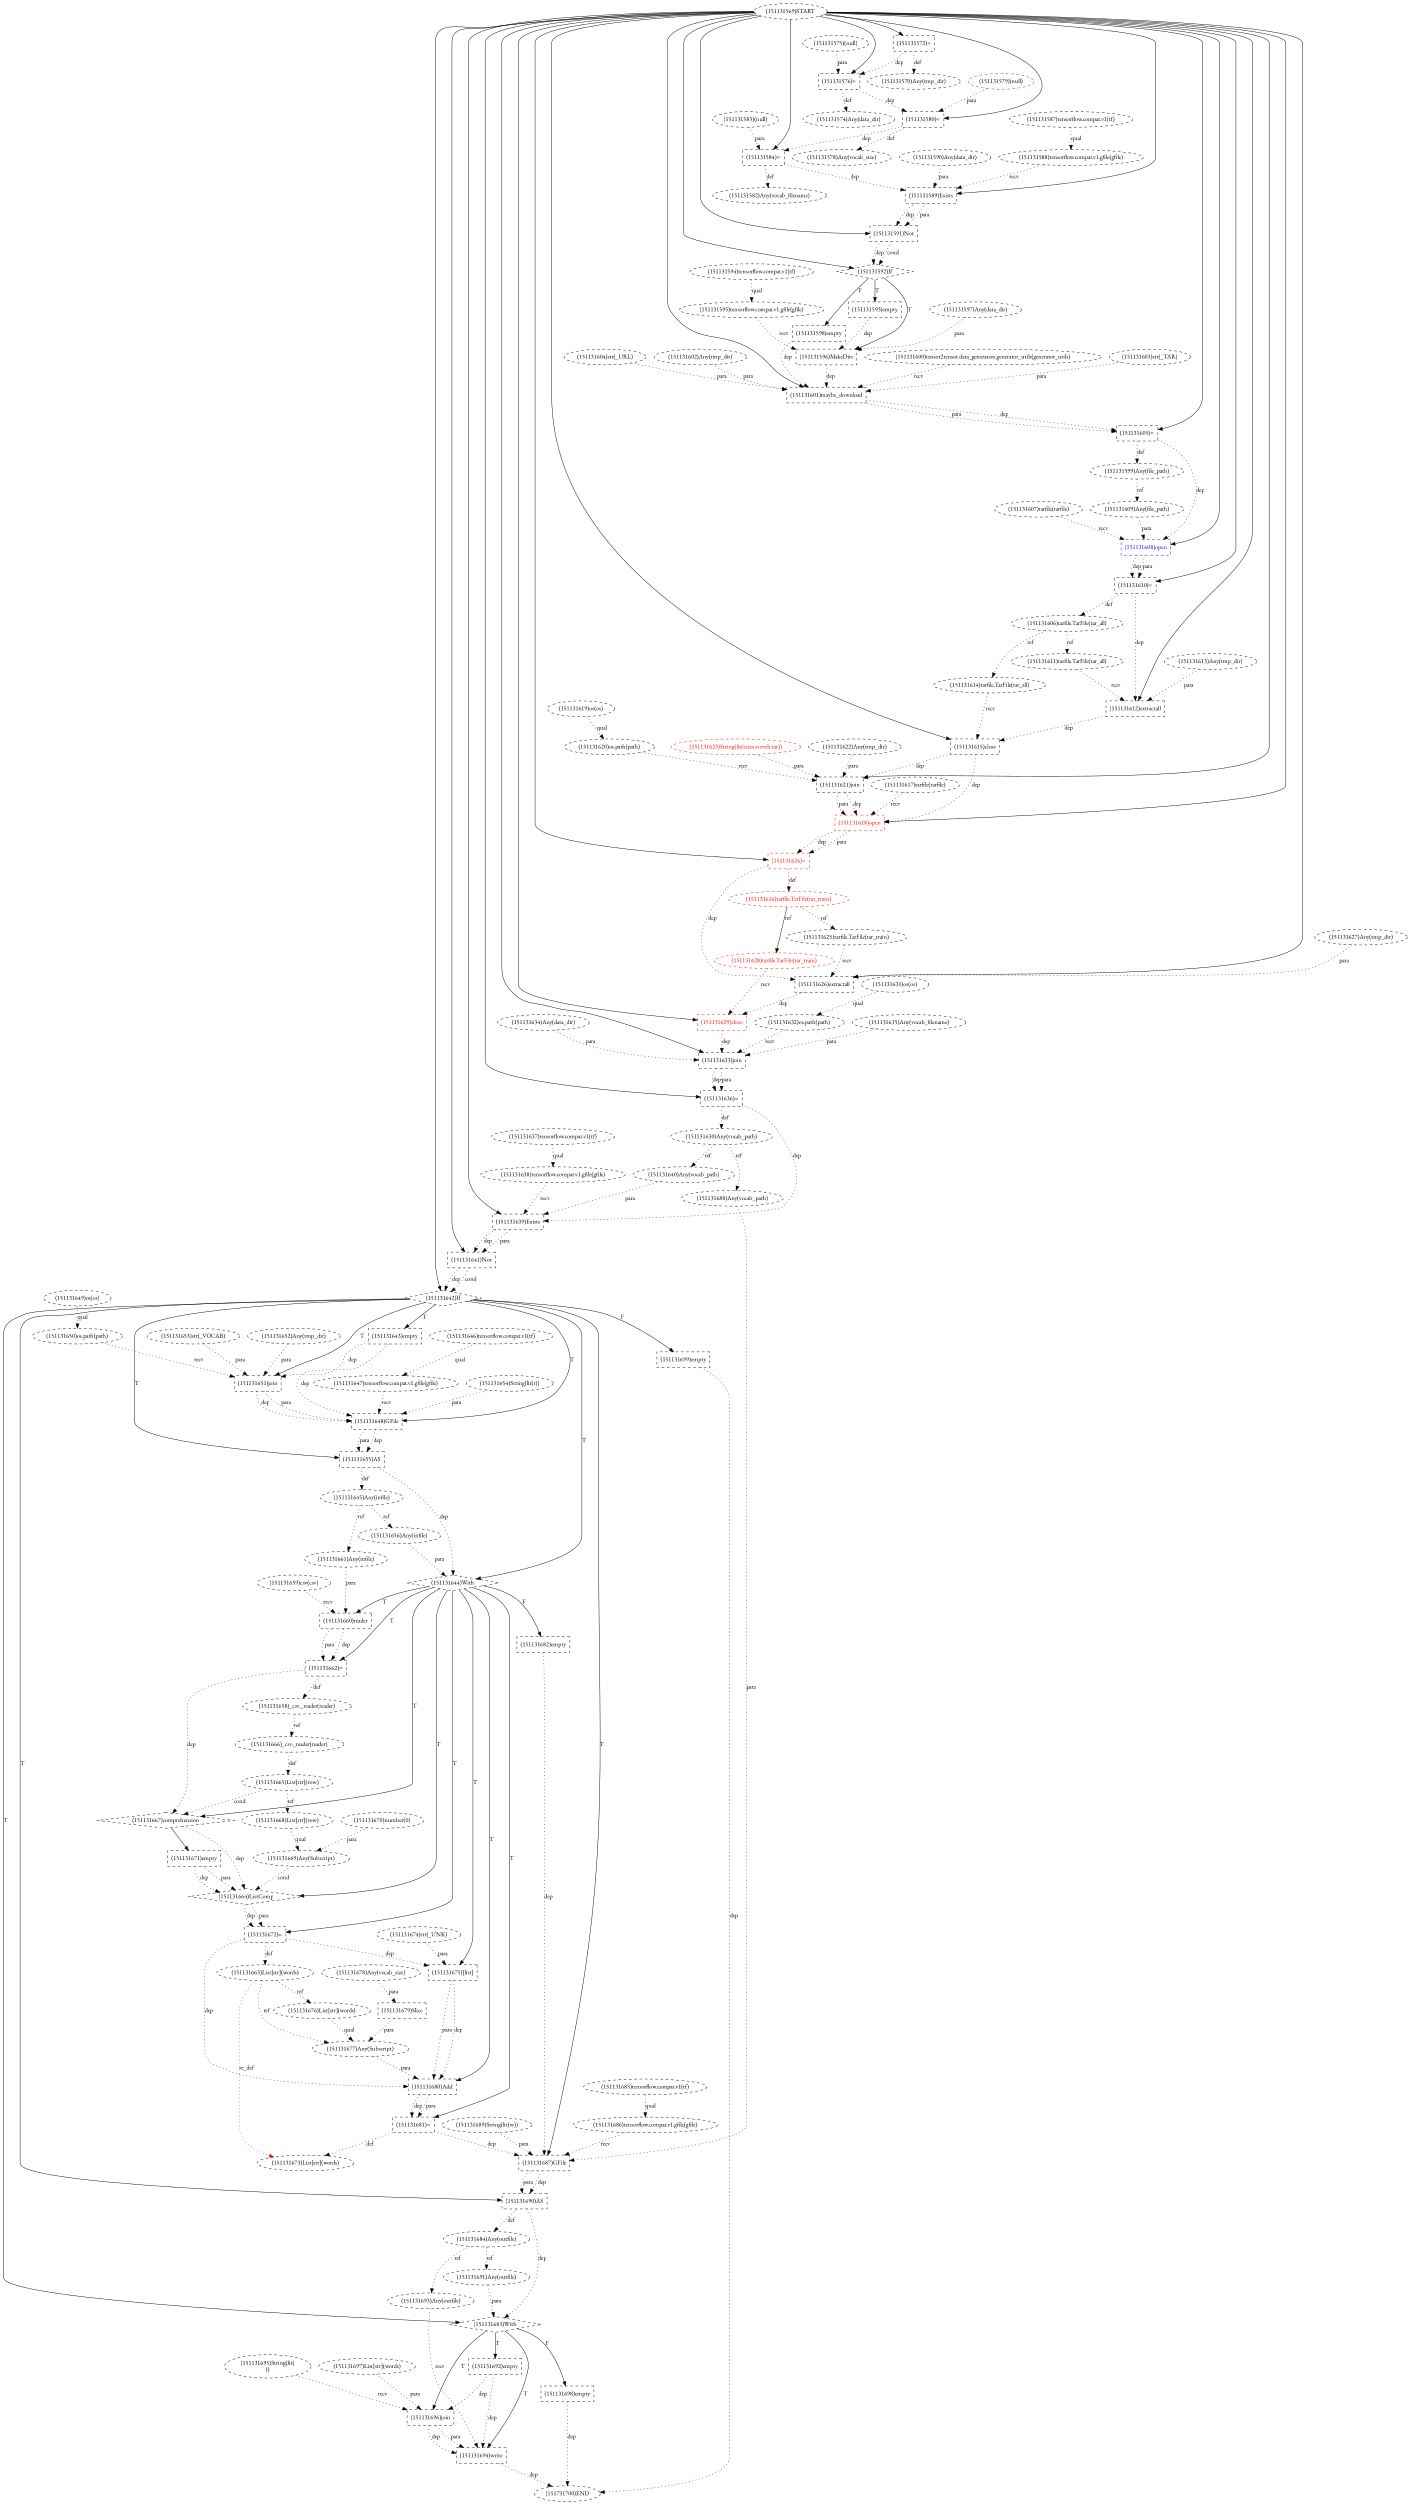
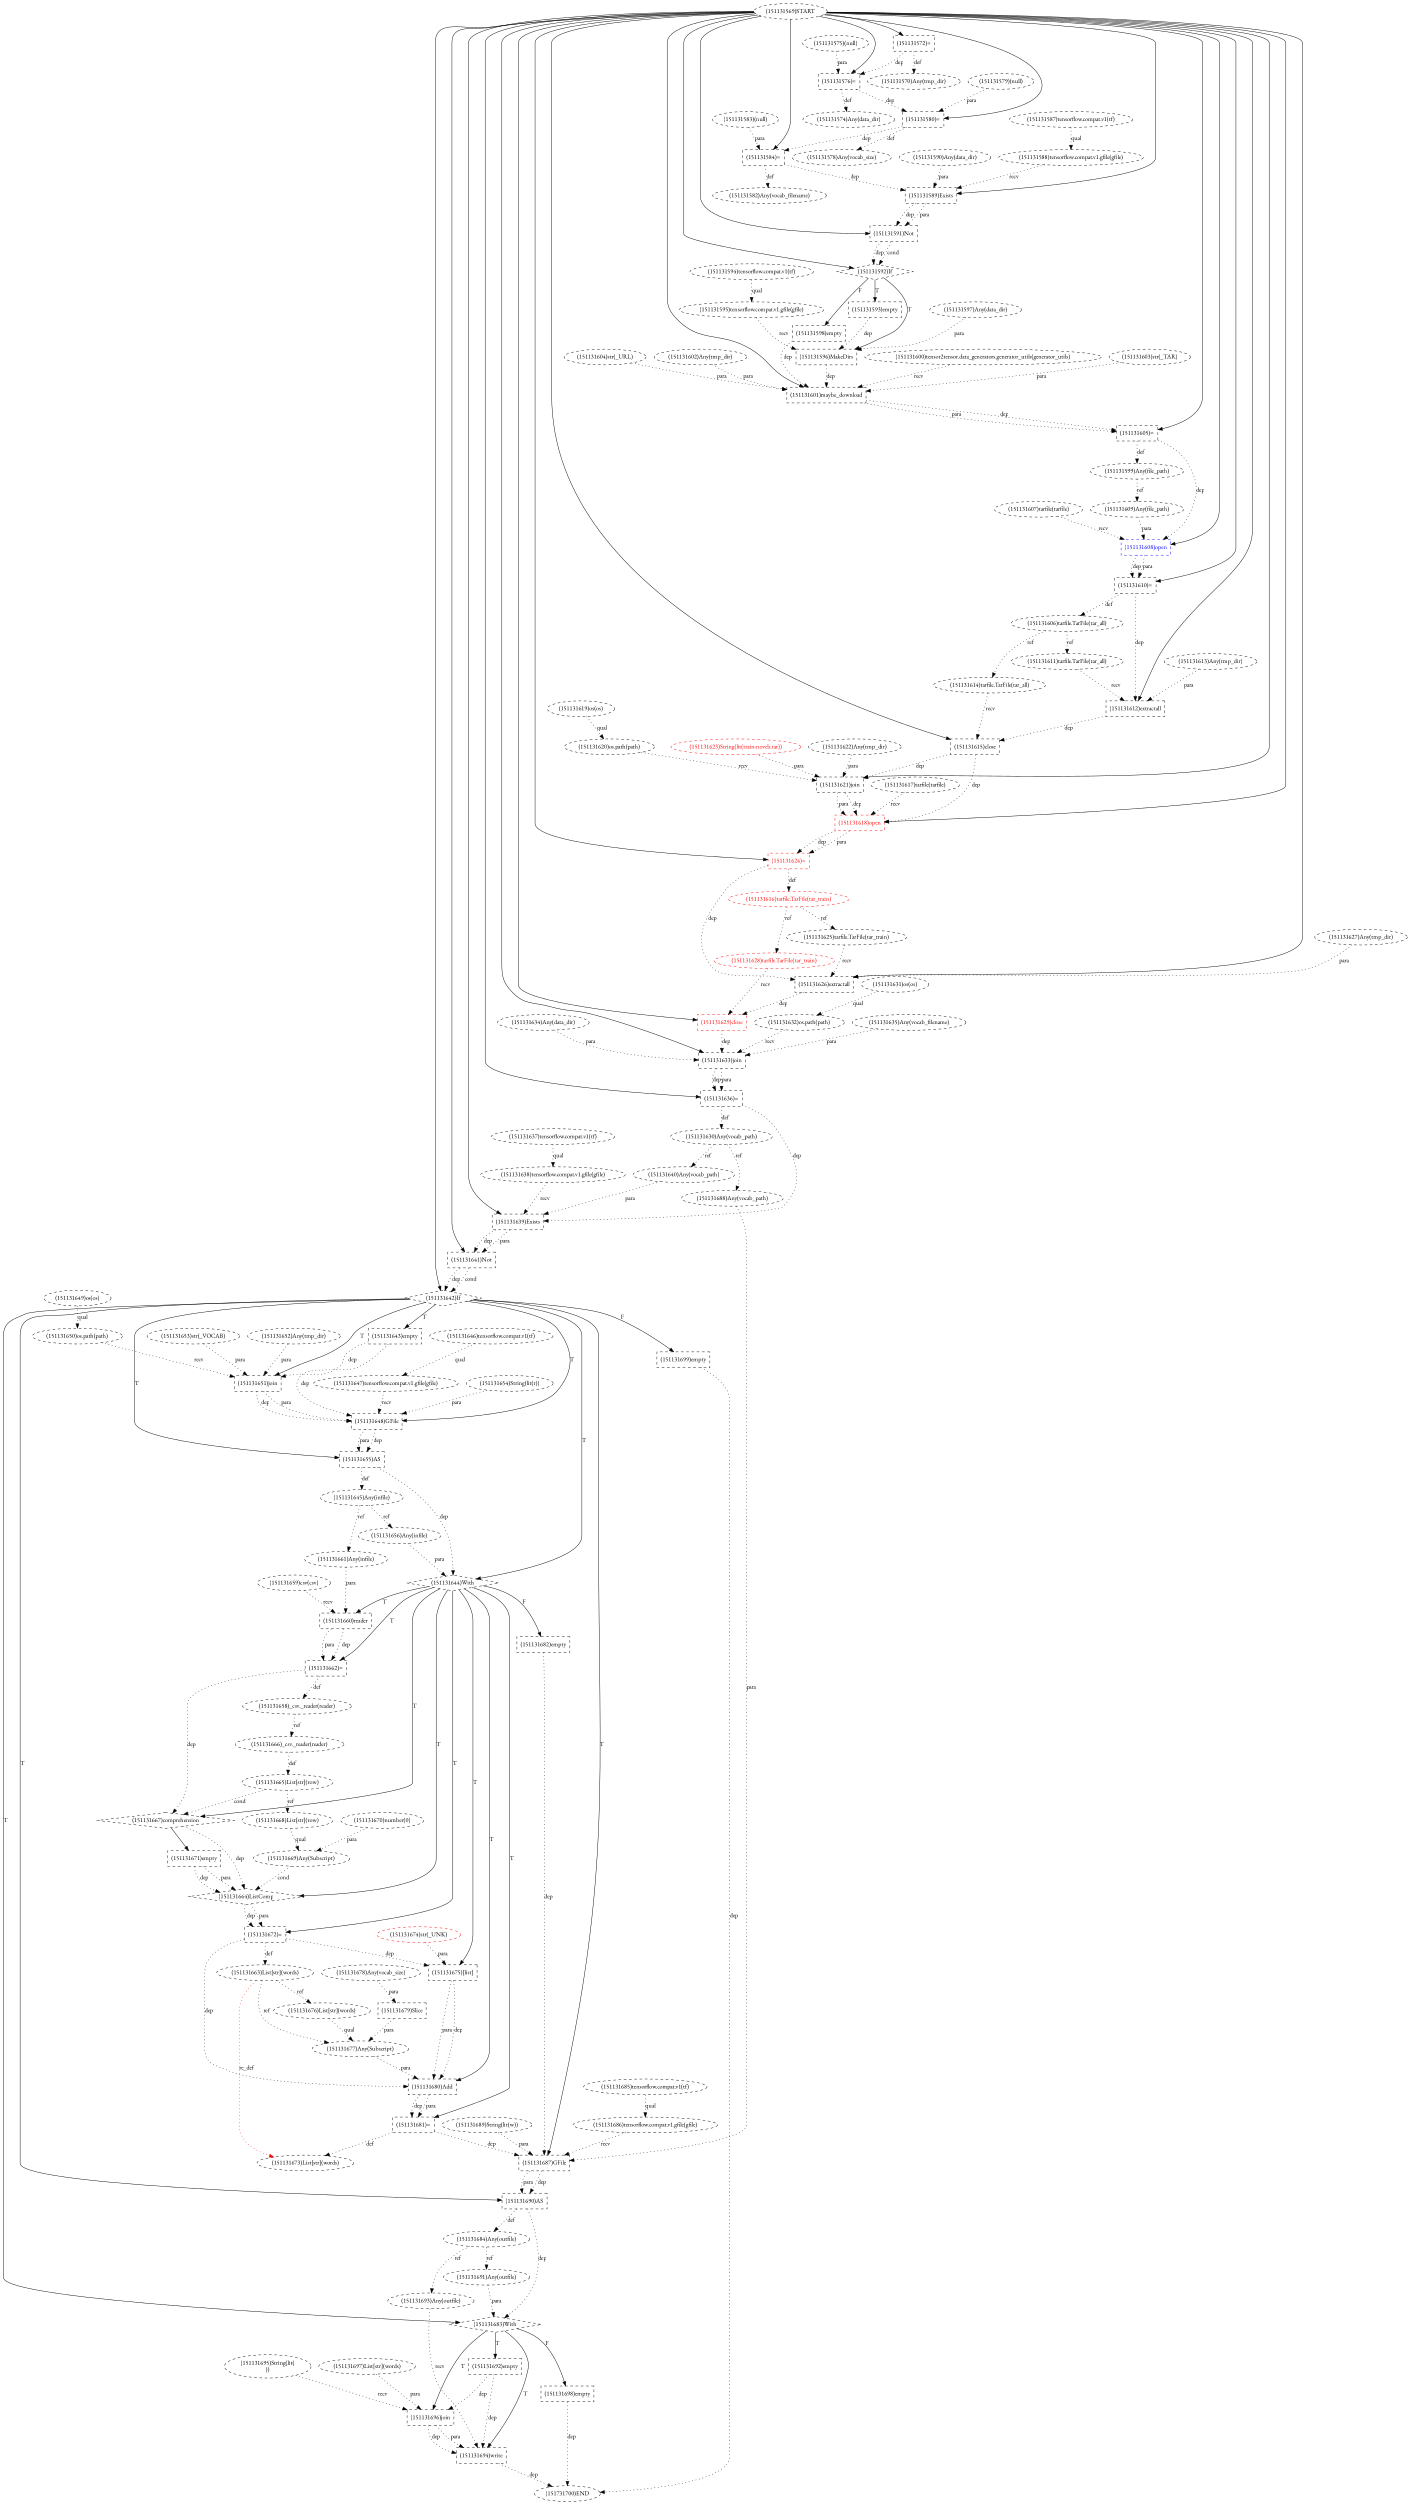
(1001, 81) -> (1001, 81)
(782, 928) -> (782, 928)
(419, 1935) -> (419, 1935)
